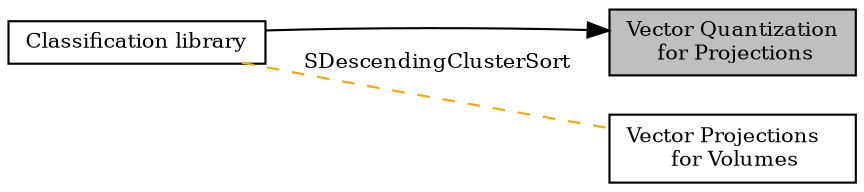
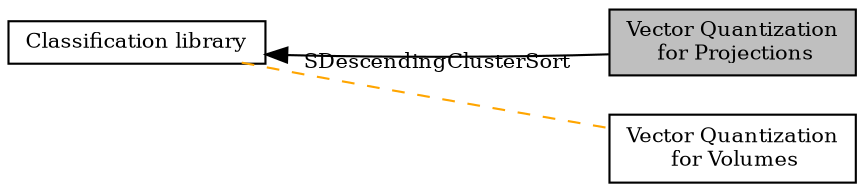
(427, 28) -> (448, 57)
(733, 149) -> (733, 149)
